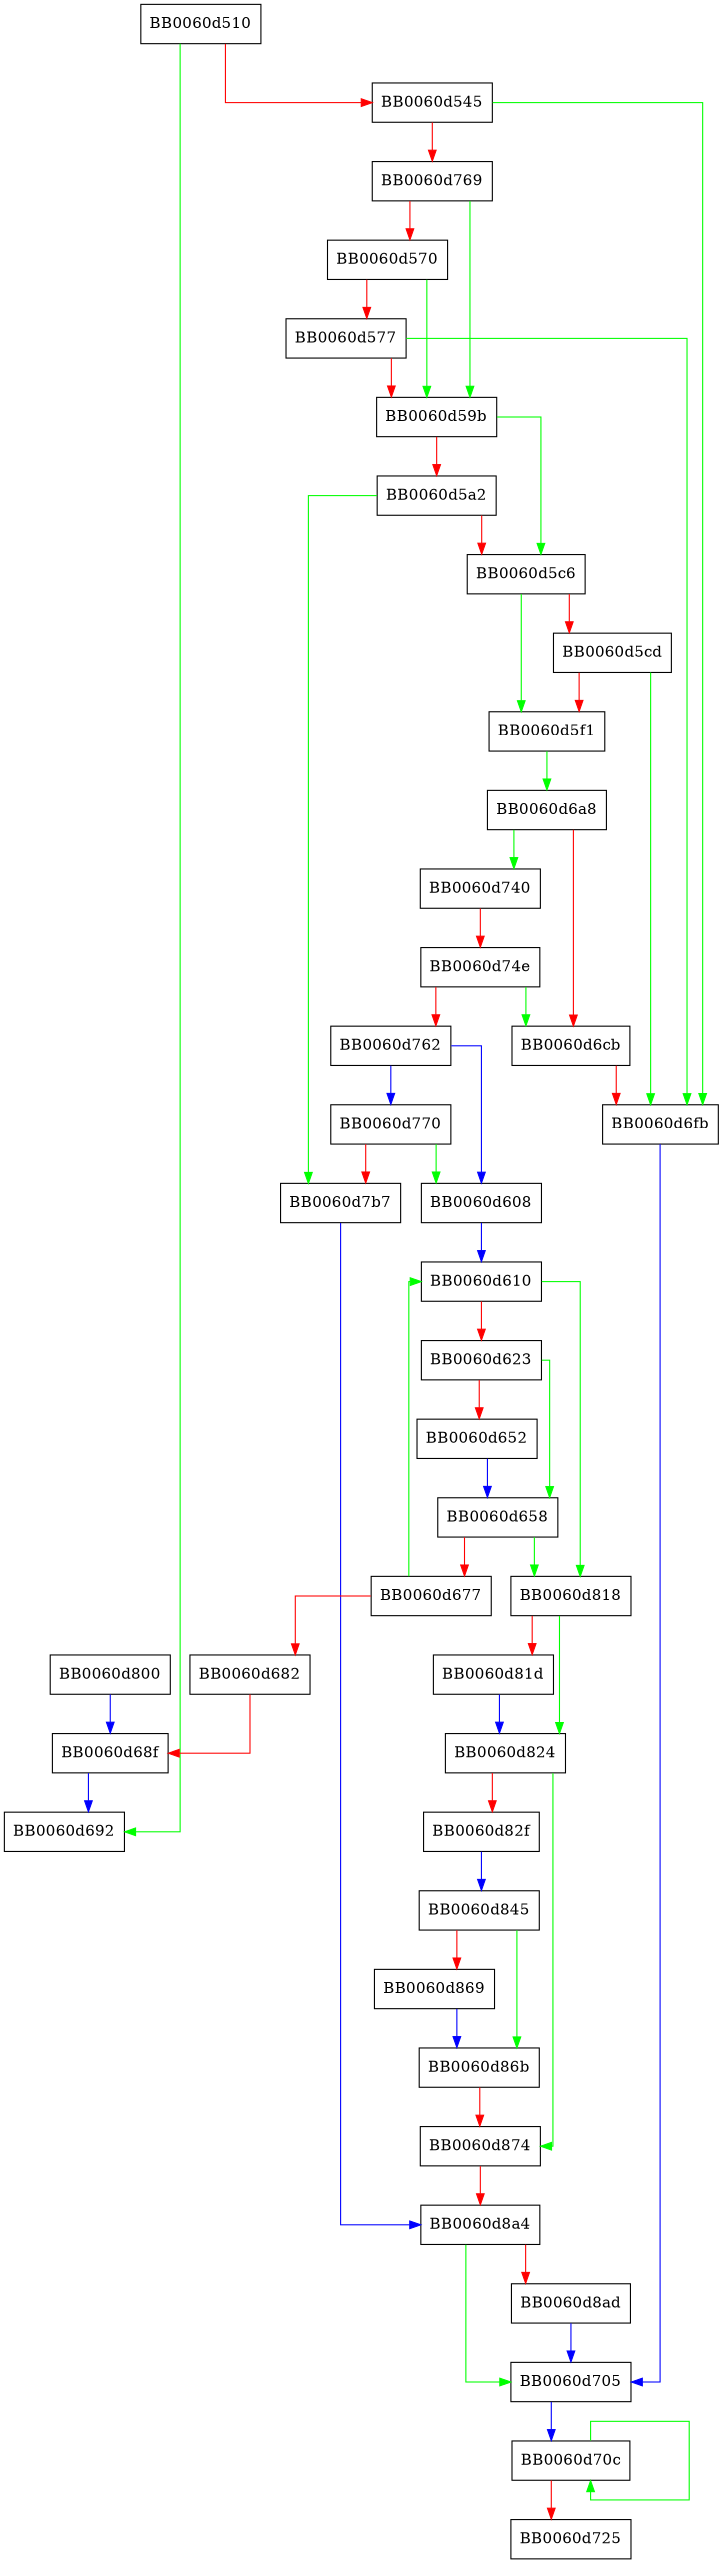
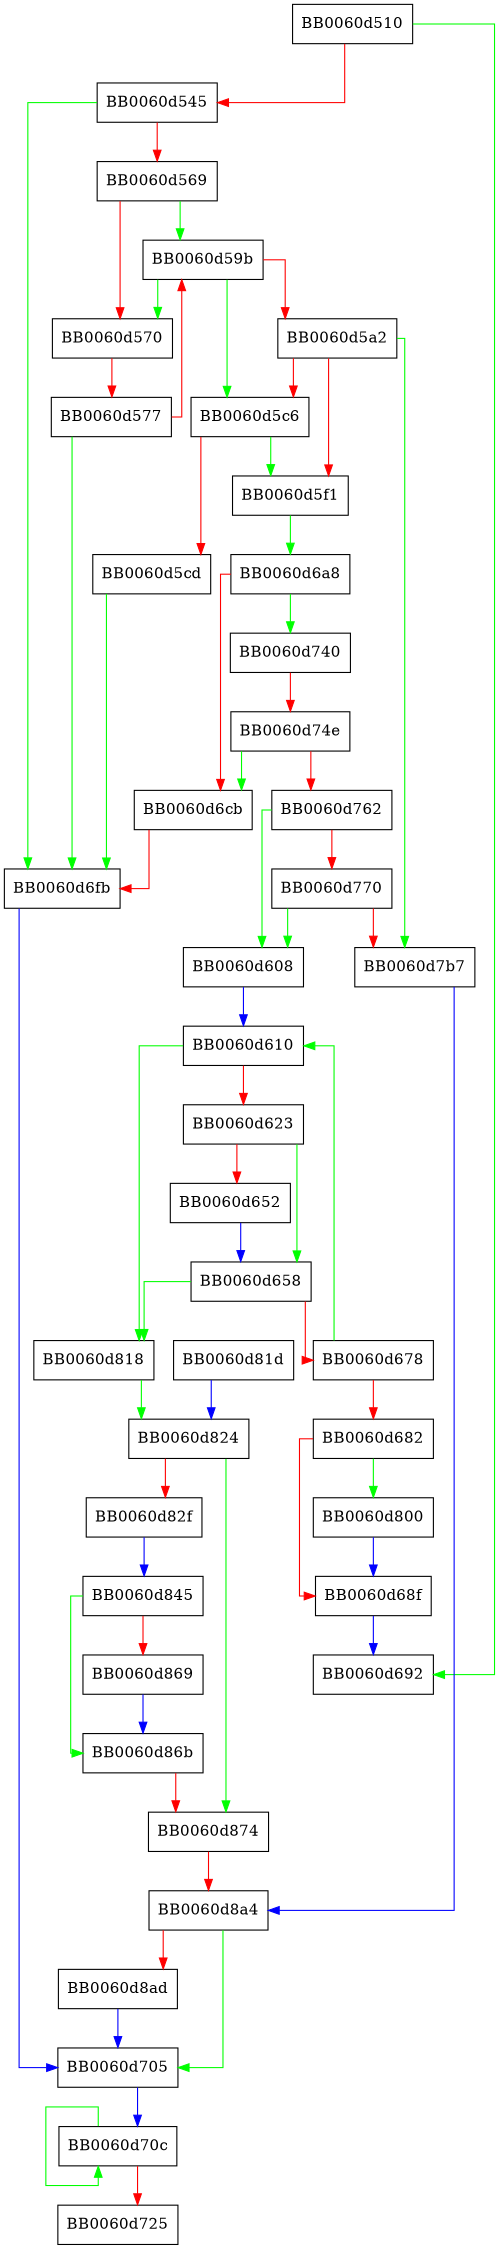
(432, 181) -> (157, 181)
(427, 330) -> (158, 294)
(579, 687) -> (329, 412)
(391, 1080) -> (332, 844)
(481, 1094) -> (262, 868)
none -> (373, 1473)
(431, 1596) -> (373, 1360)
(532, 1630) -> none
